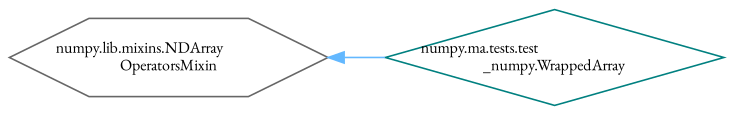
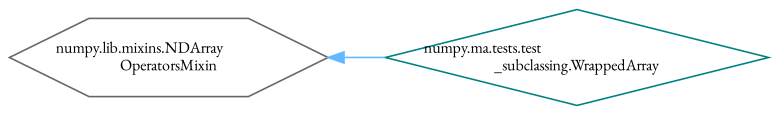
(555, 58) -> (577, 58)
